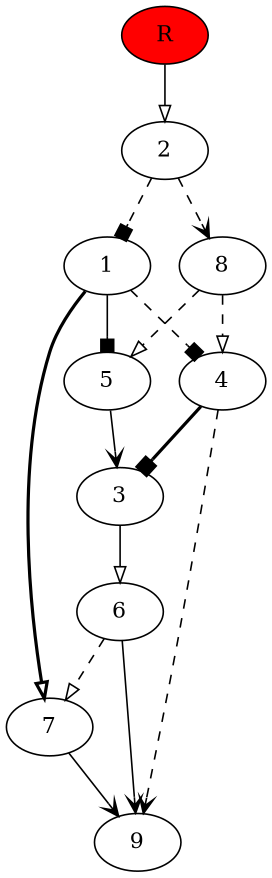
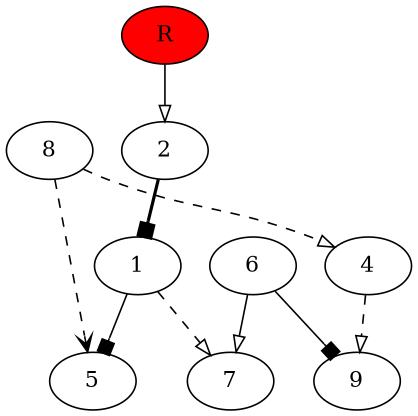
(140, 201) -> (152, 205)
(190, 201) -> none
(158, 316) -> none
(172, 316) -> (70, 258)
(29, 481) -> (179, 317)
(120, 496) -> none
(184, 604) -> (364, 316)
(89, 663) -> (243, 315)
(128, 719) -> (300, 318)
(89, 778) -> none
